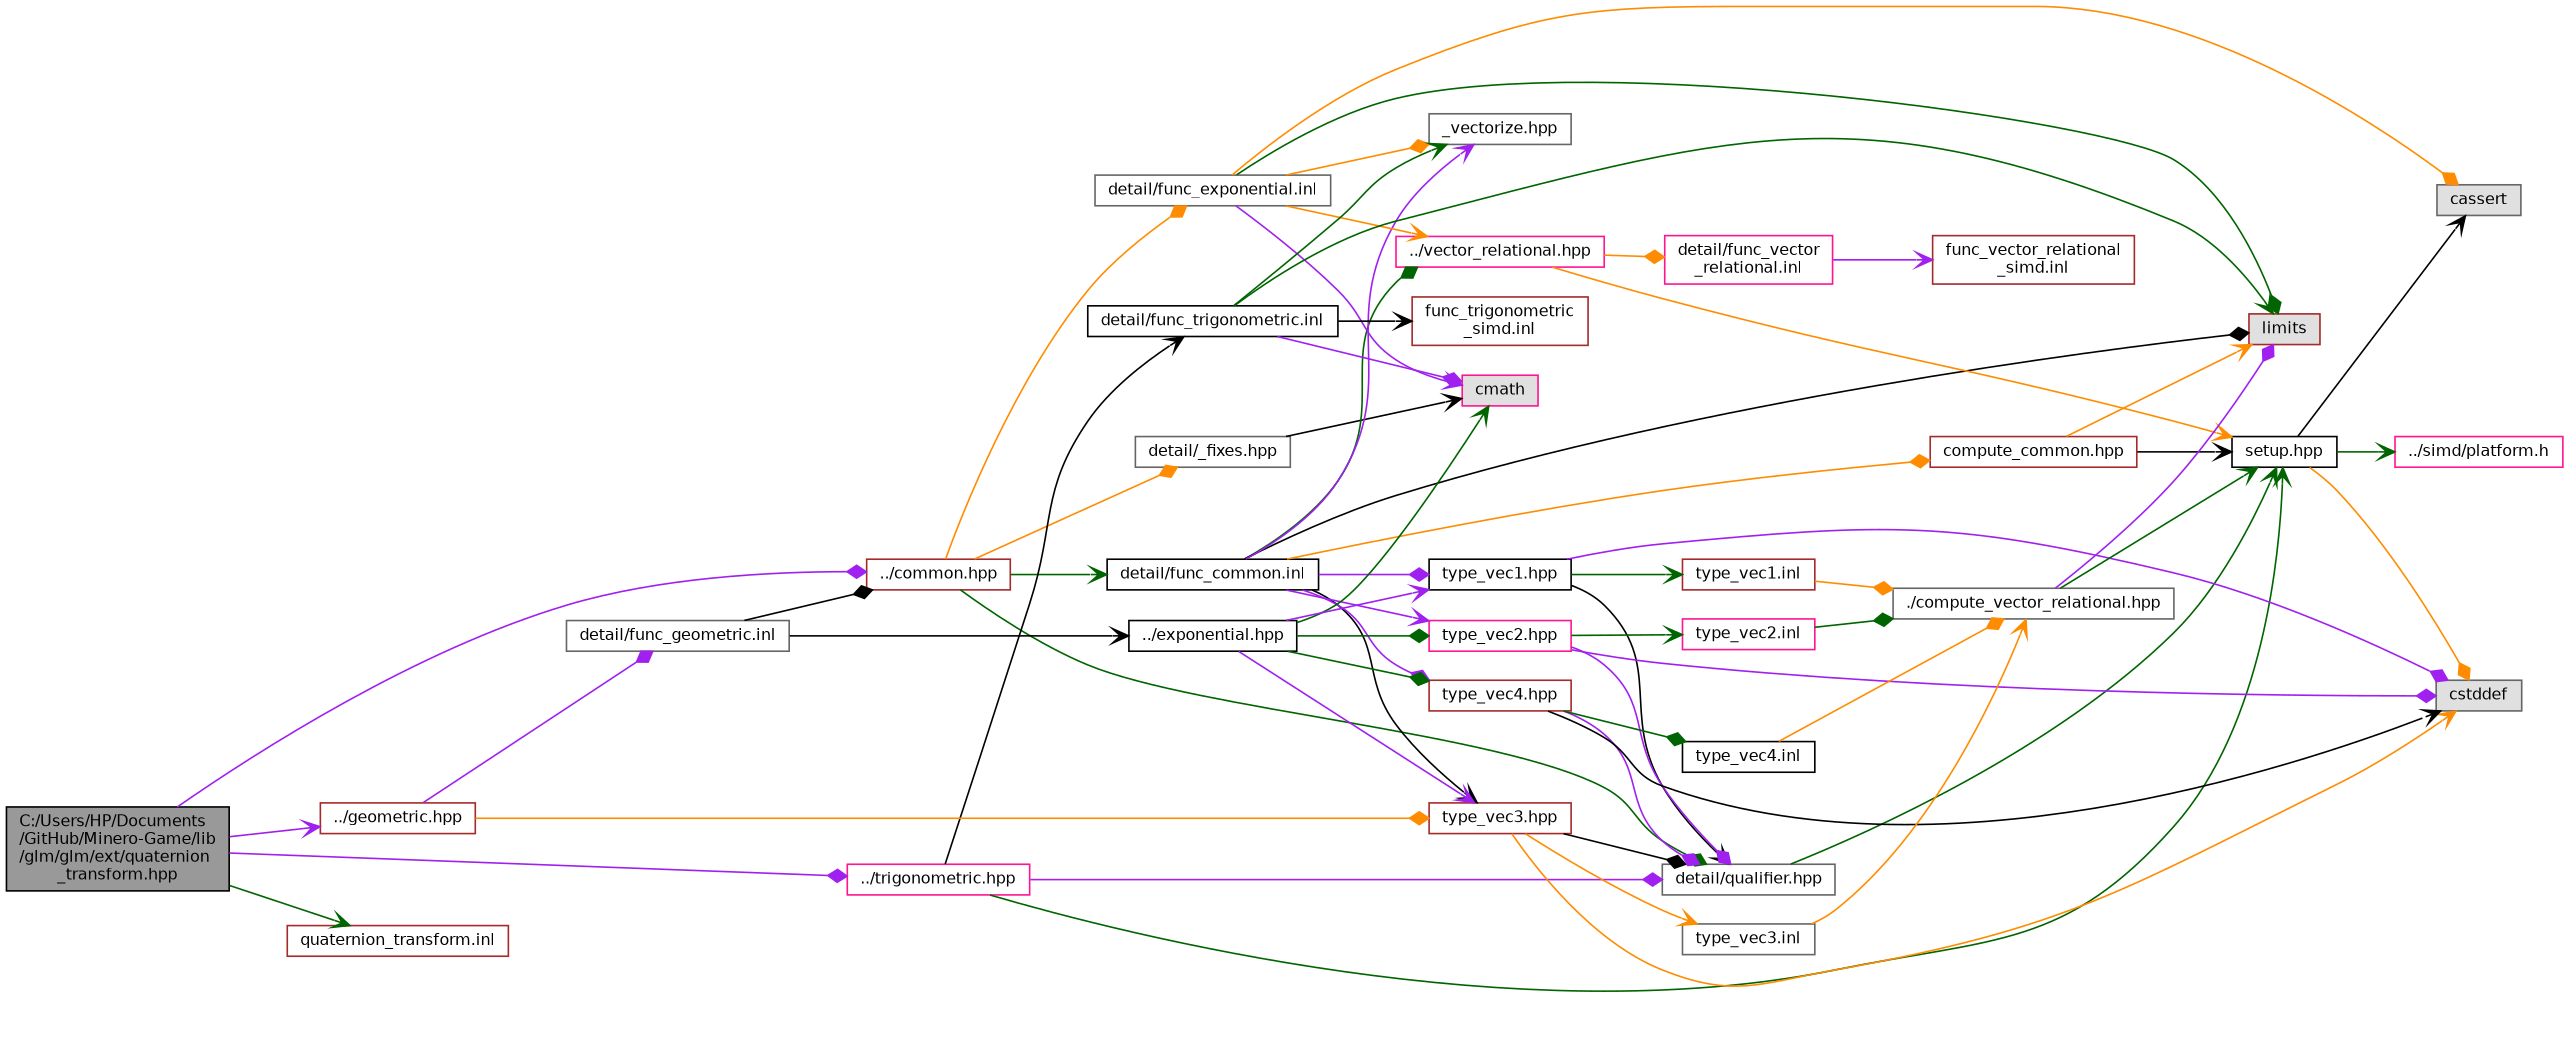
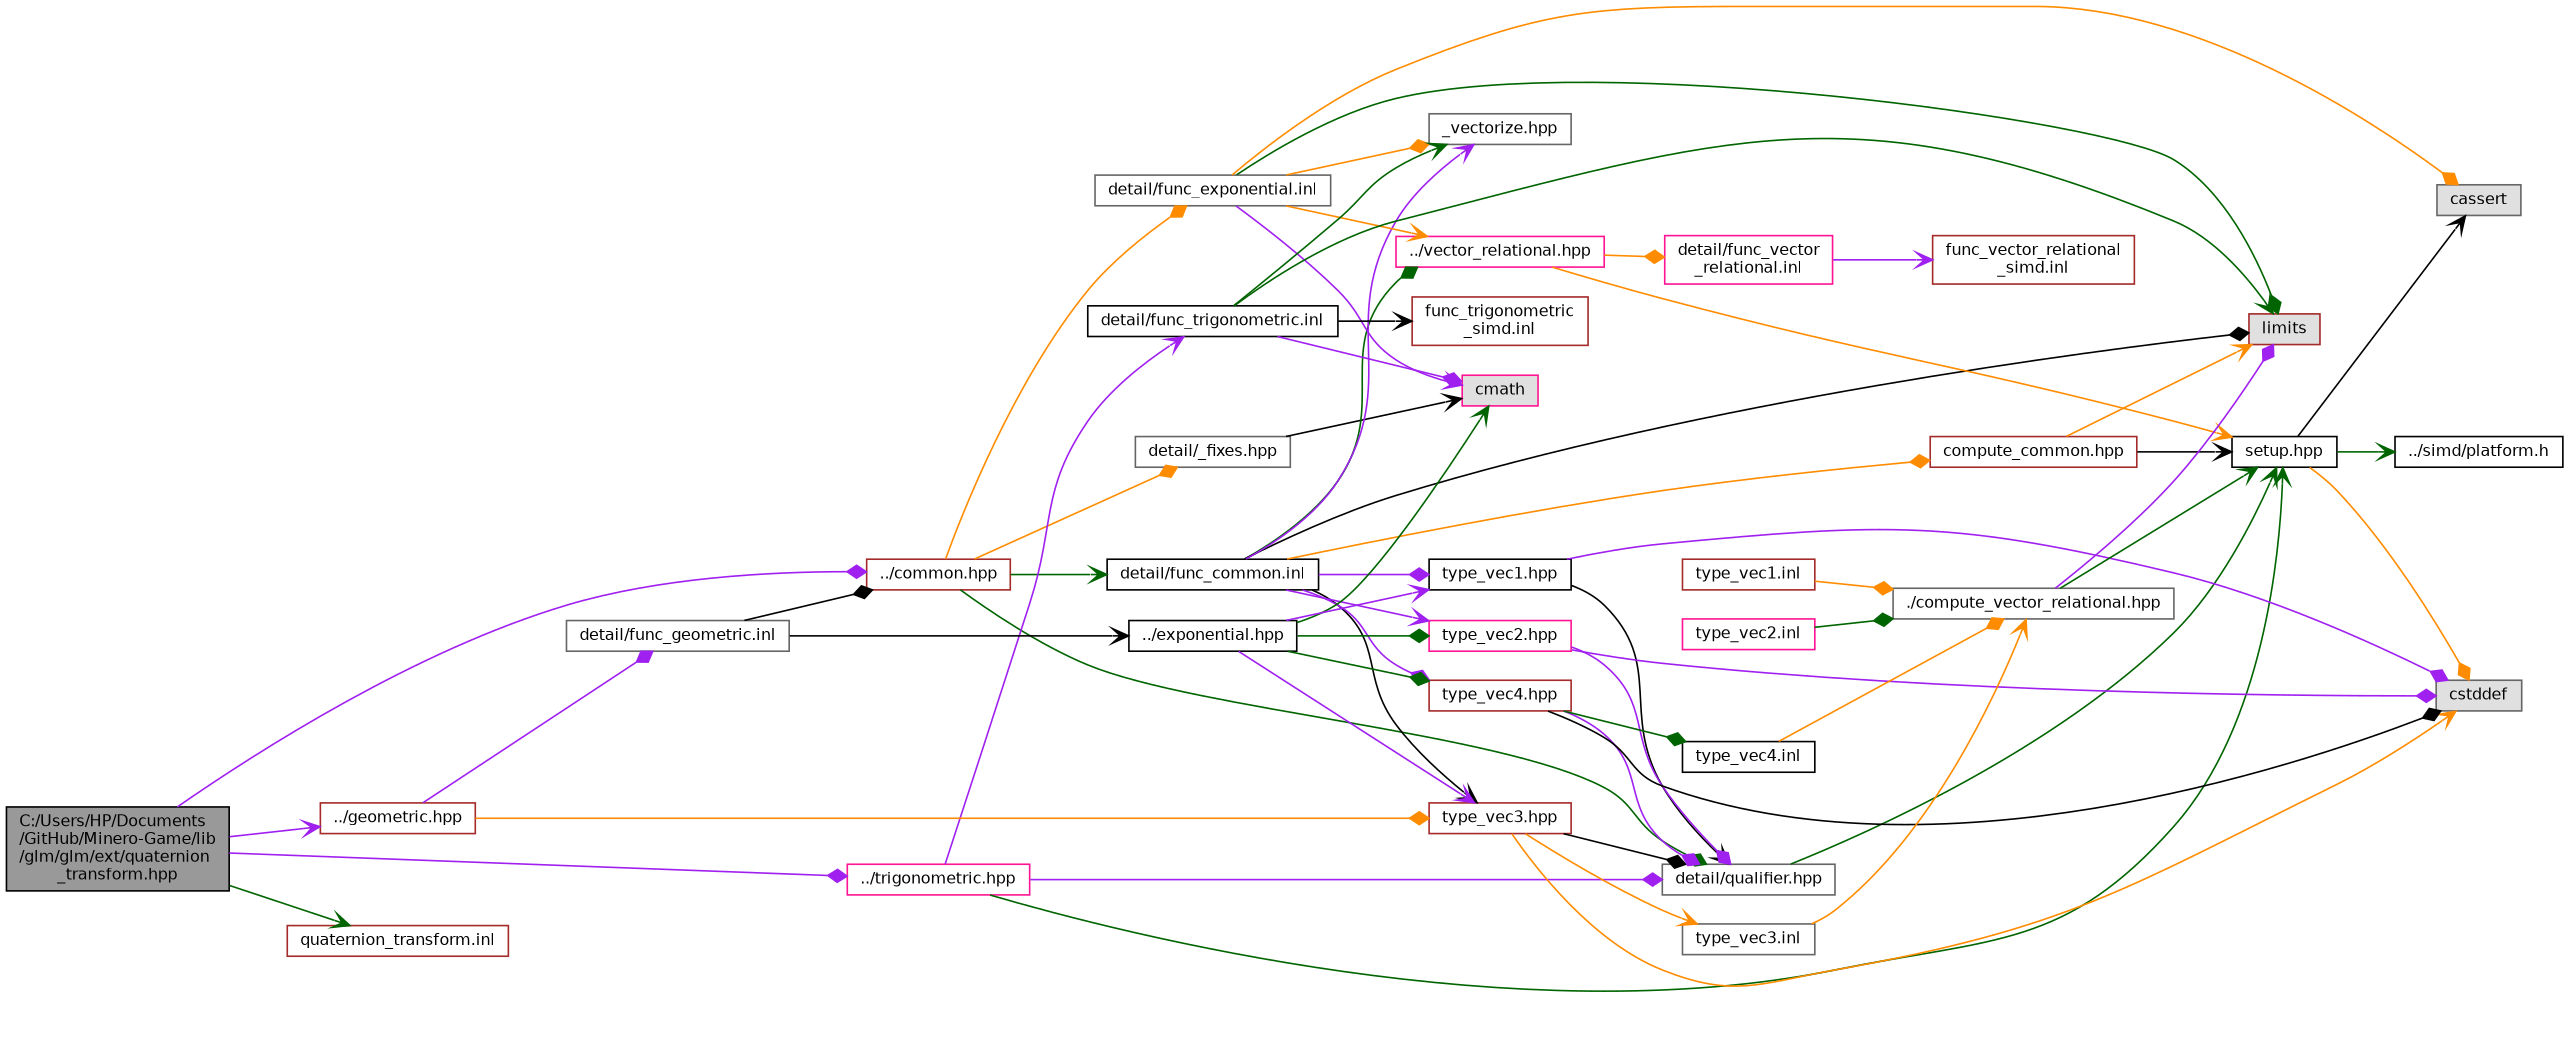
(2479, 452) -> (2479, 452)
(1619, 575) -> none
(1034, 589) -> (1034, 589)
(1614, 635) -> none
(1978, 822) -> (1978, 822)
